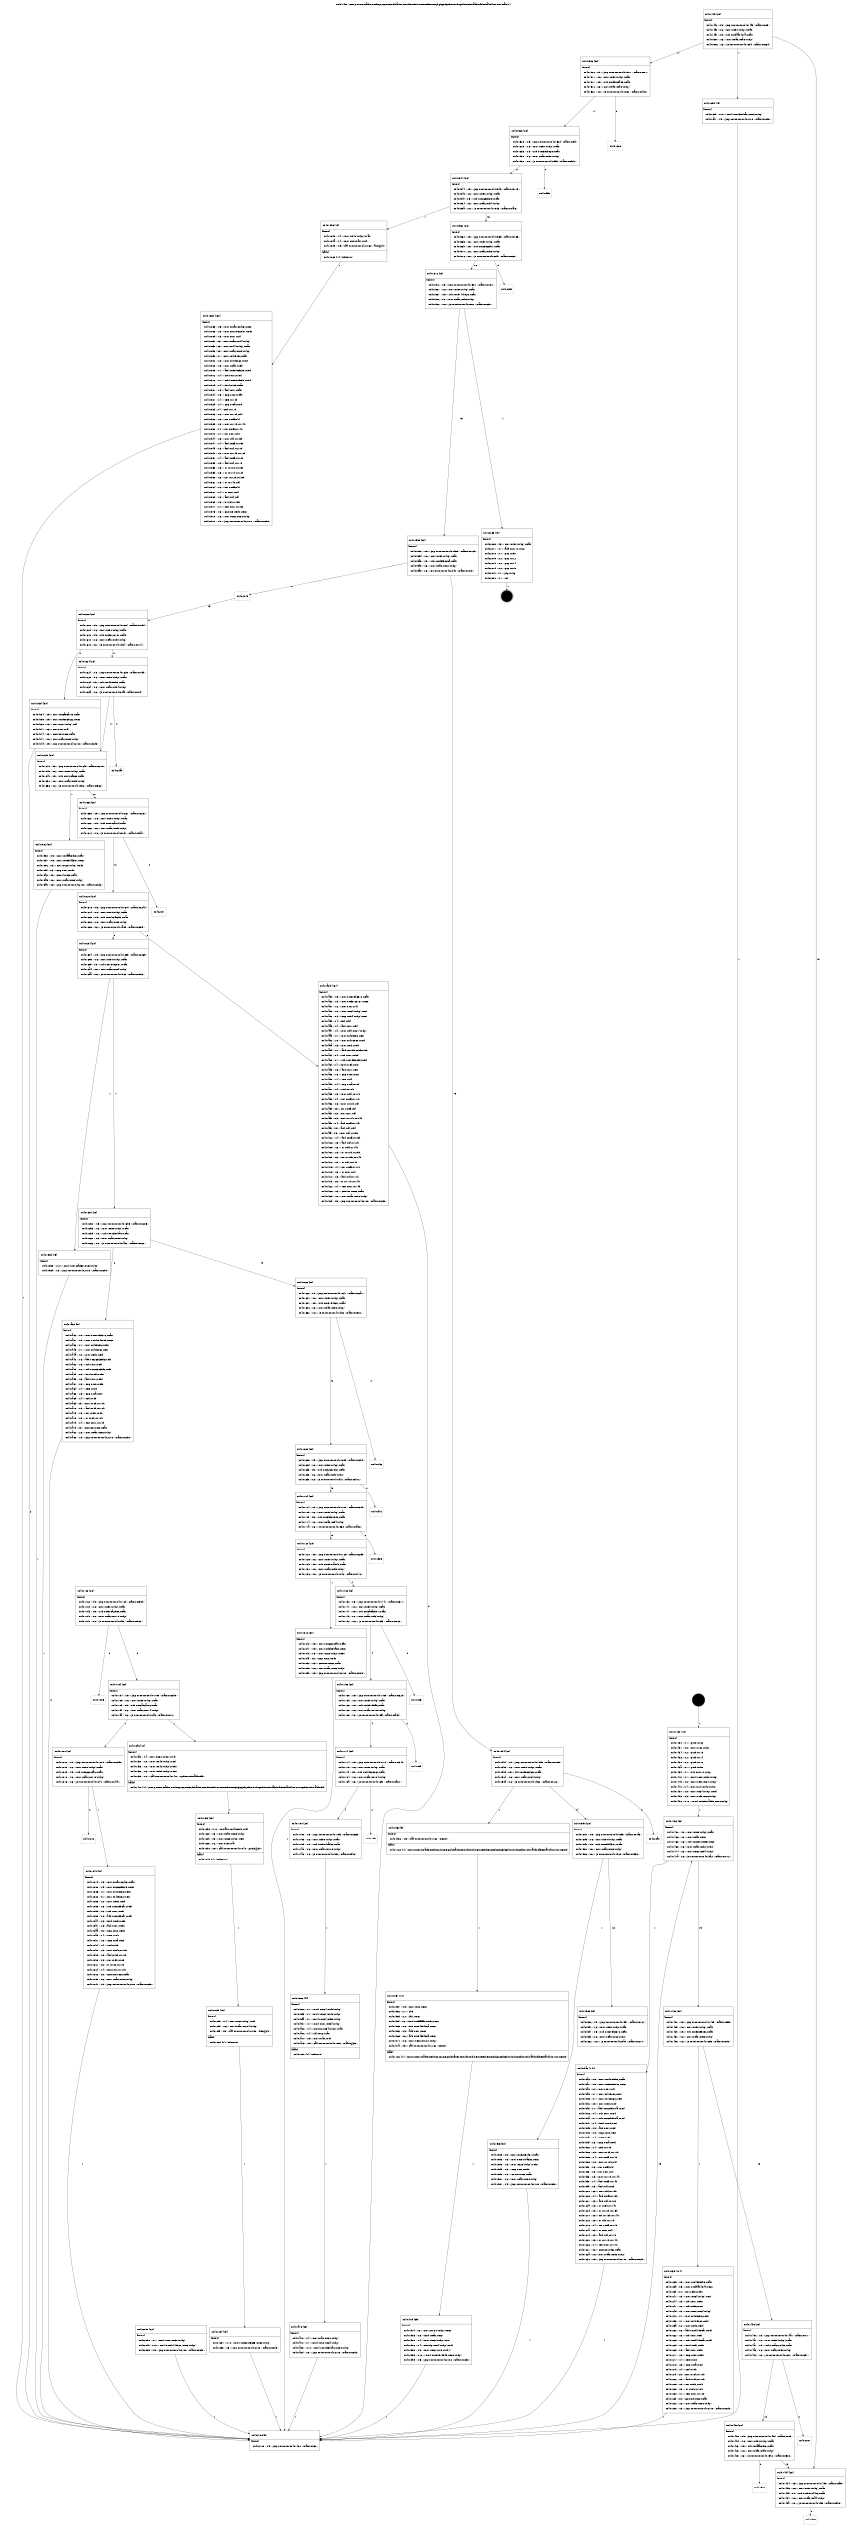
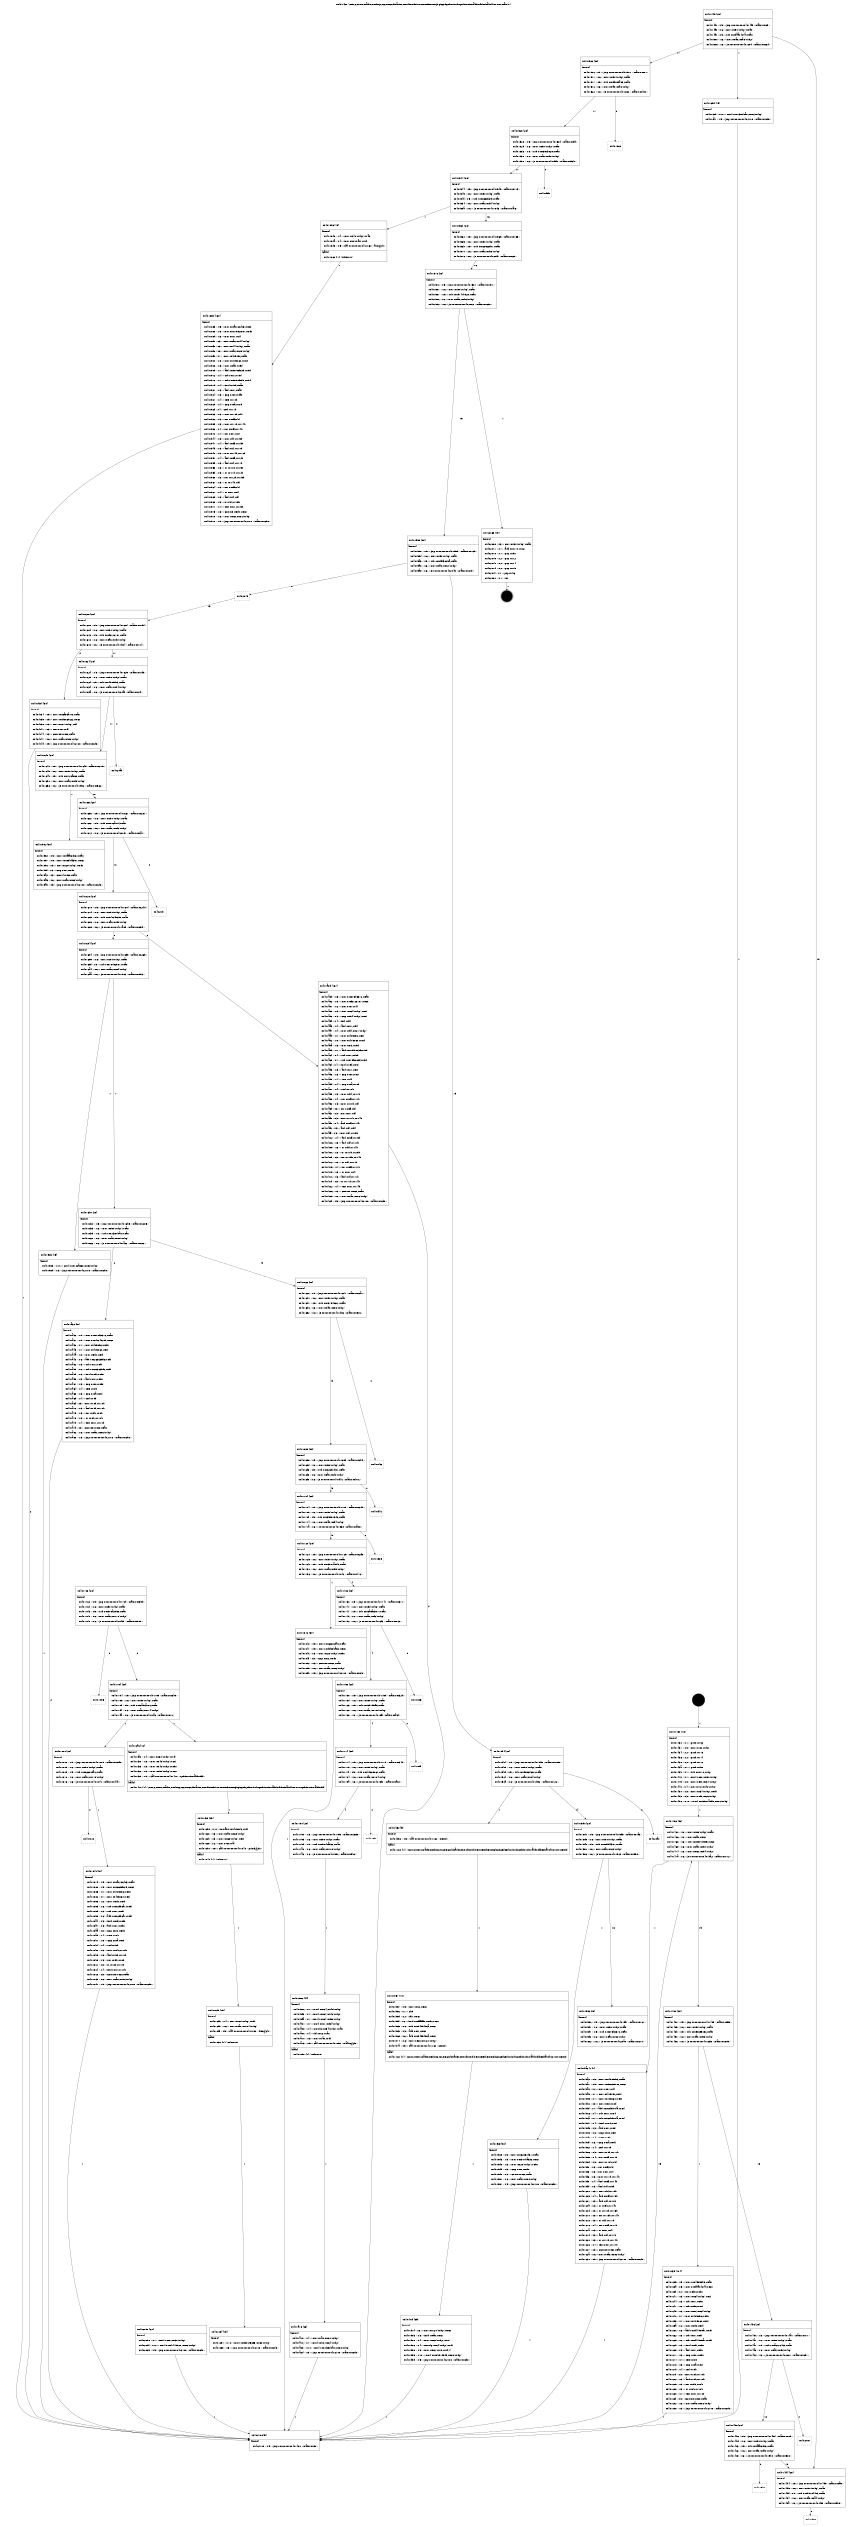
(506, 289) -> none
(37, 1755) -> none
(265, 2391) -> none
